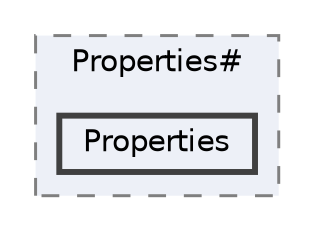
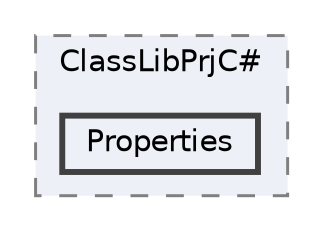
(157, 64) -> (162, 64)
